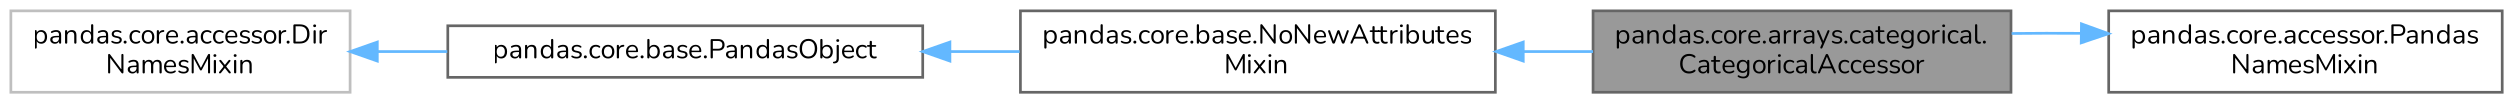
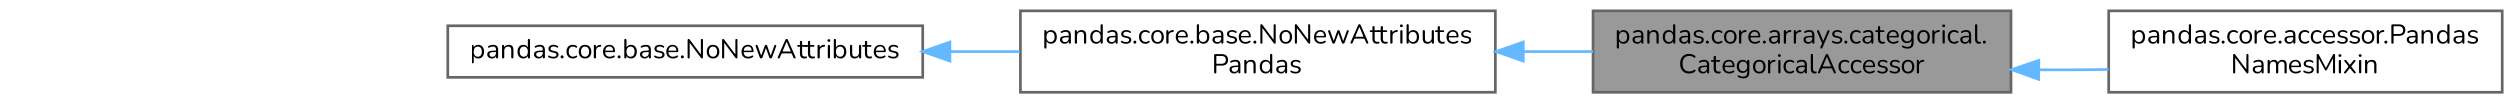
(2046, 33) -> (2074, 70)
(180, 52) -> none
(685, 52) -> (685, 52)
(1258, 52) -> (1258, 52)
